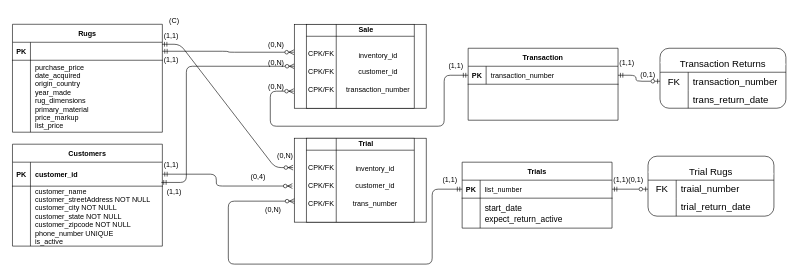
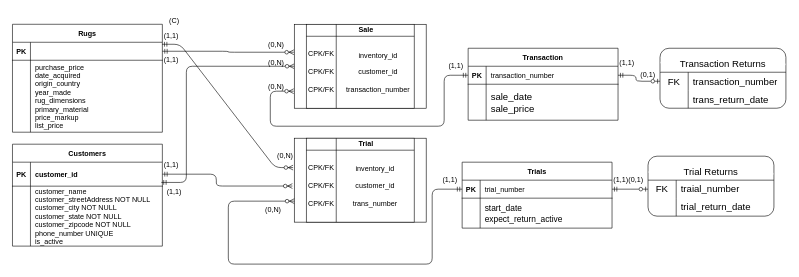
none -> (552, 102)
(711, 172) -> (711, 172)
(258, 177) -> none
(505, 190) -> (507, 190)
